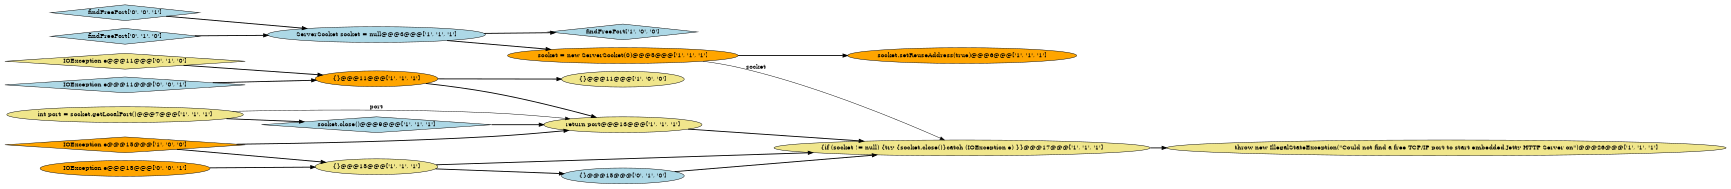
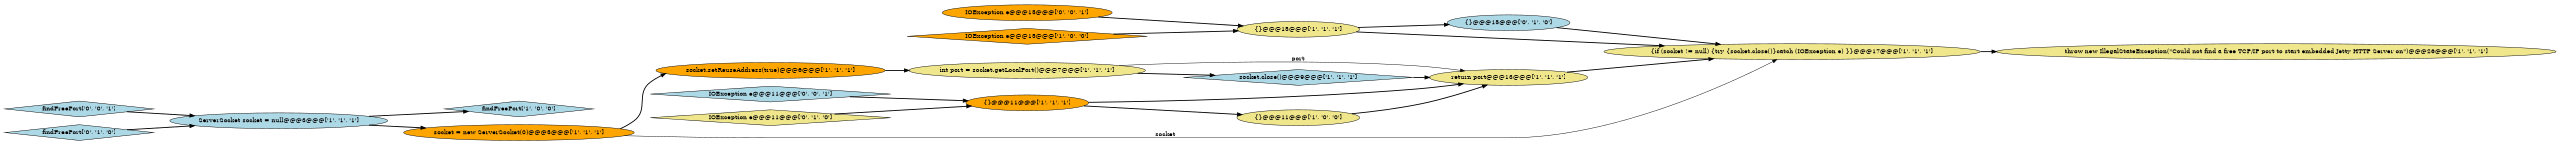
none -> (895, 70)
(400, 141) -> (1418, 104)
